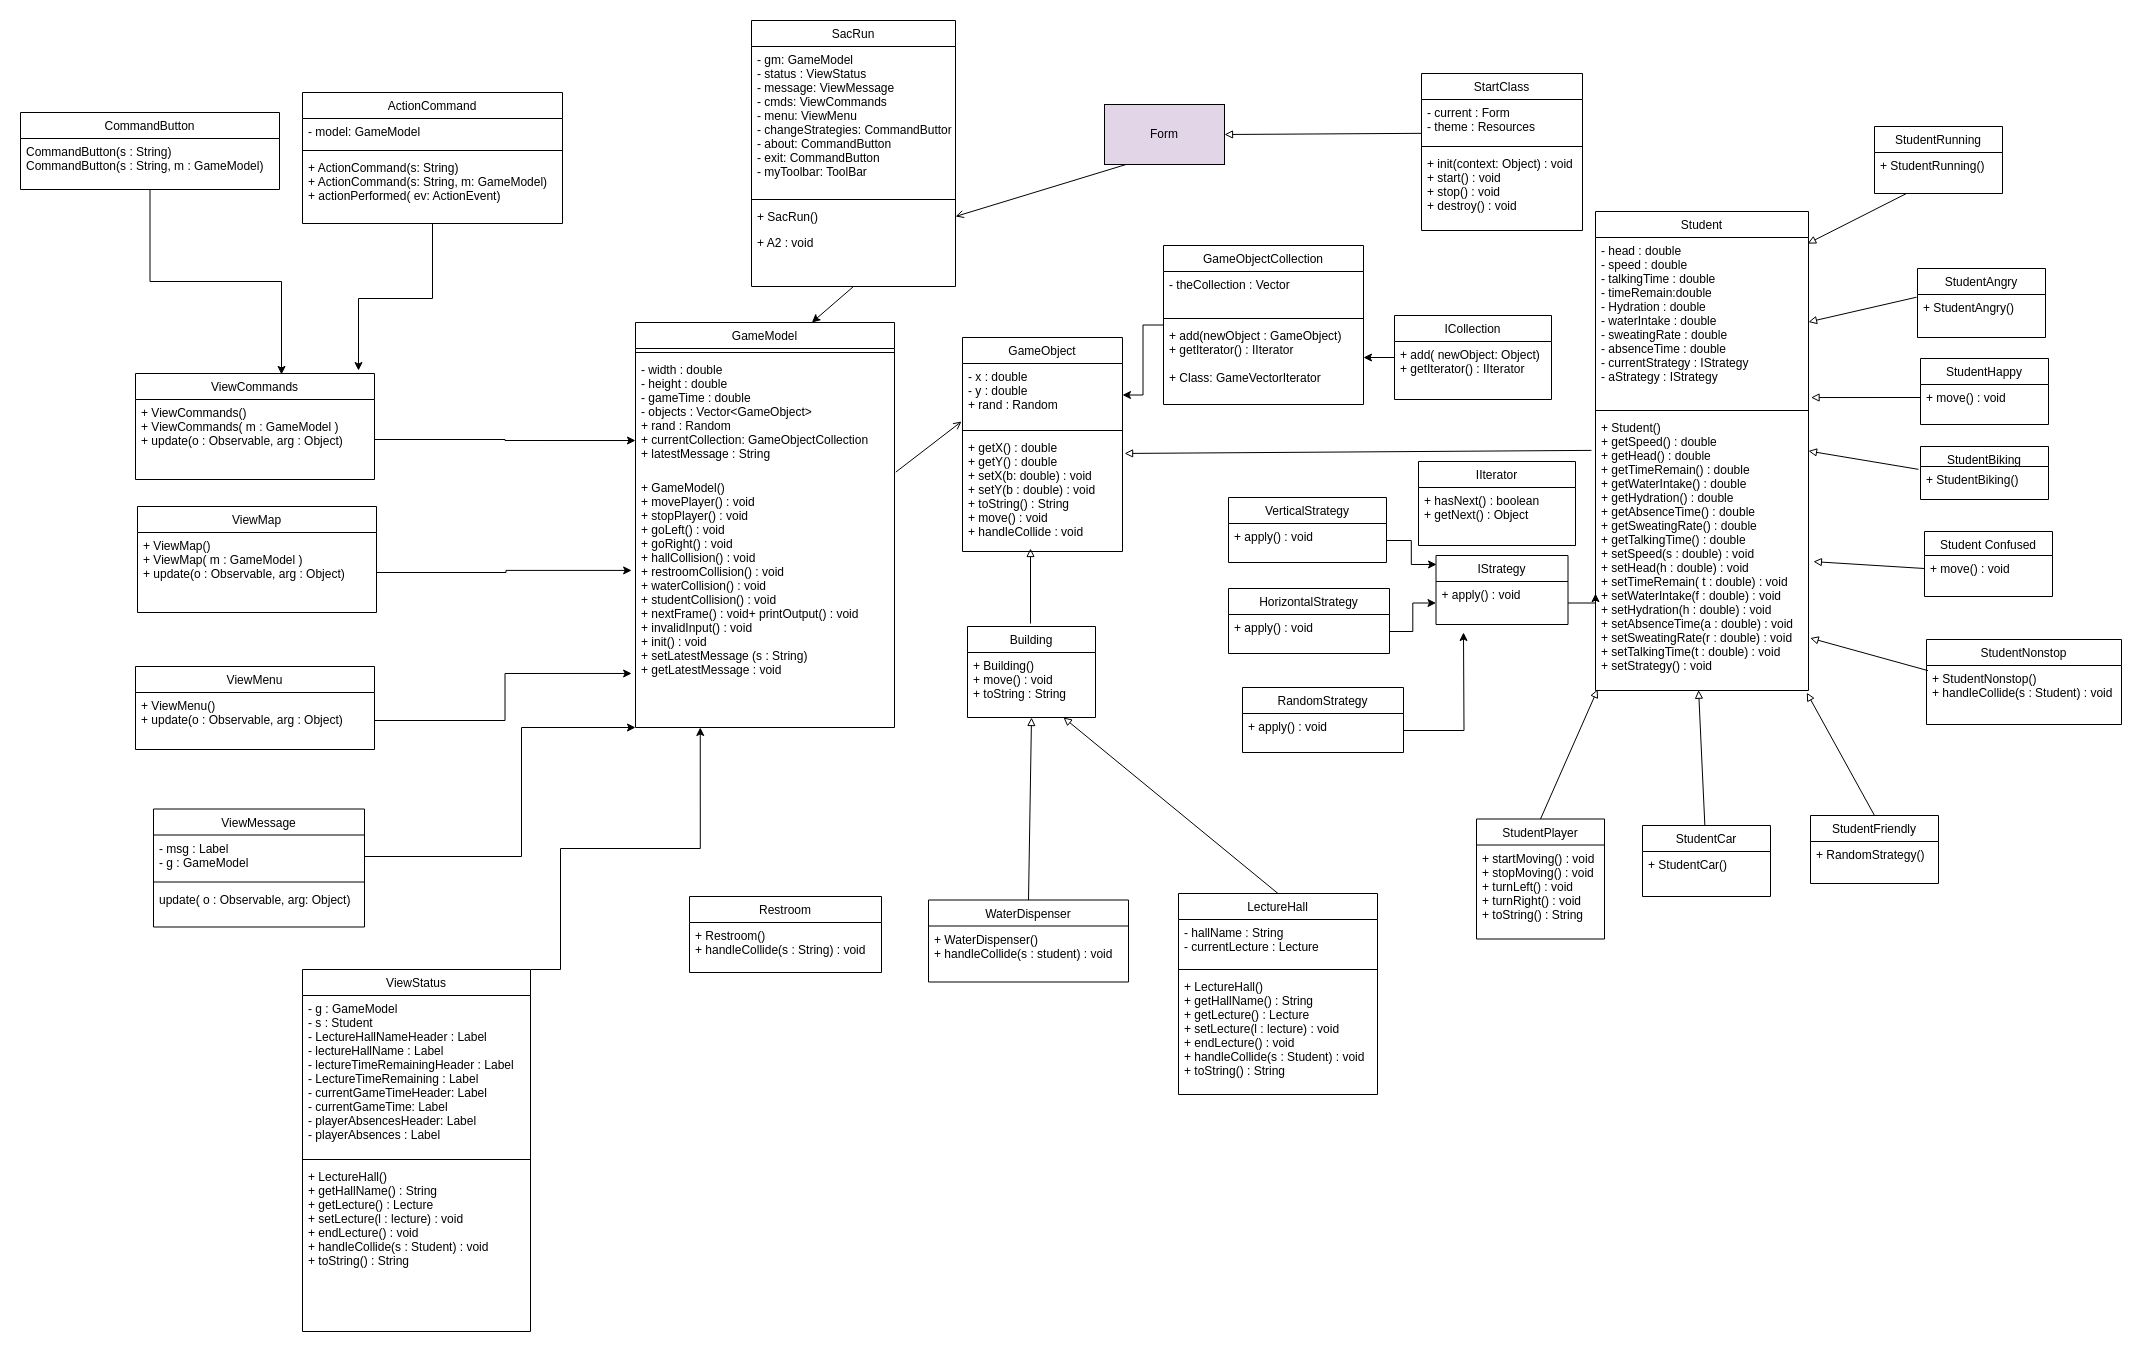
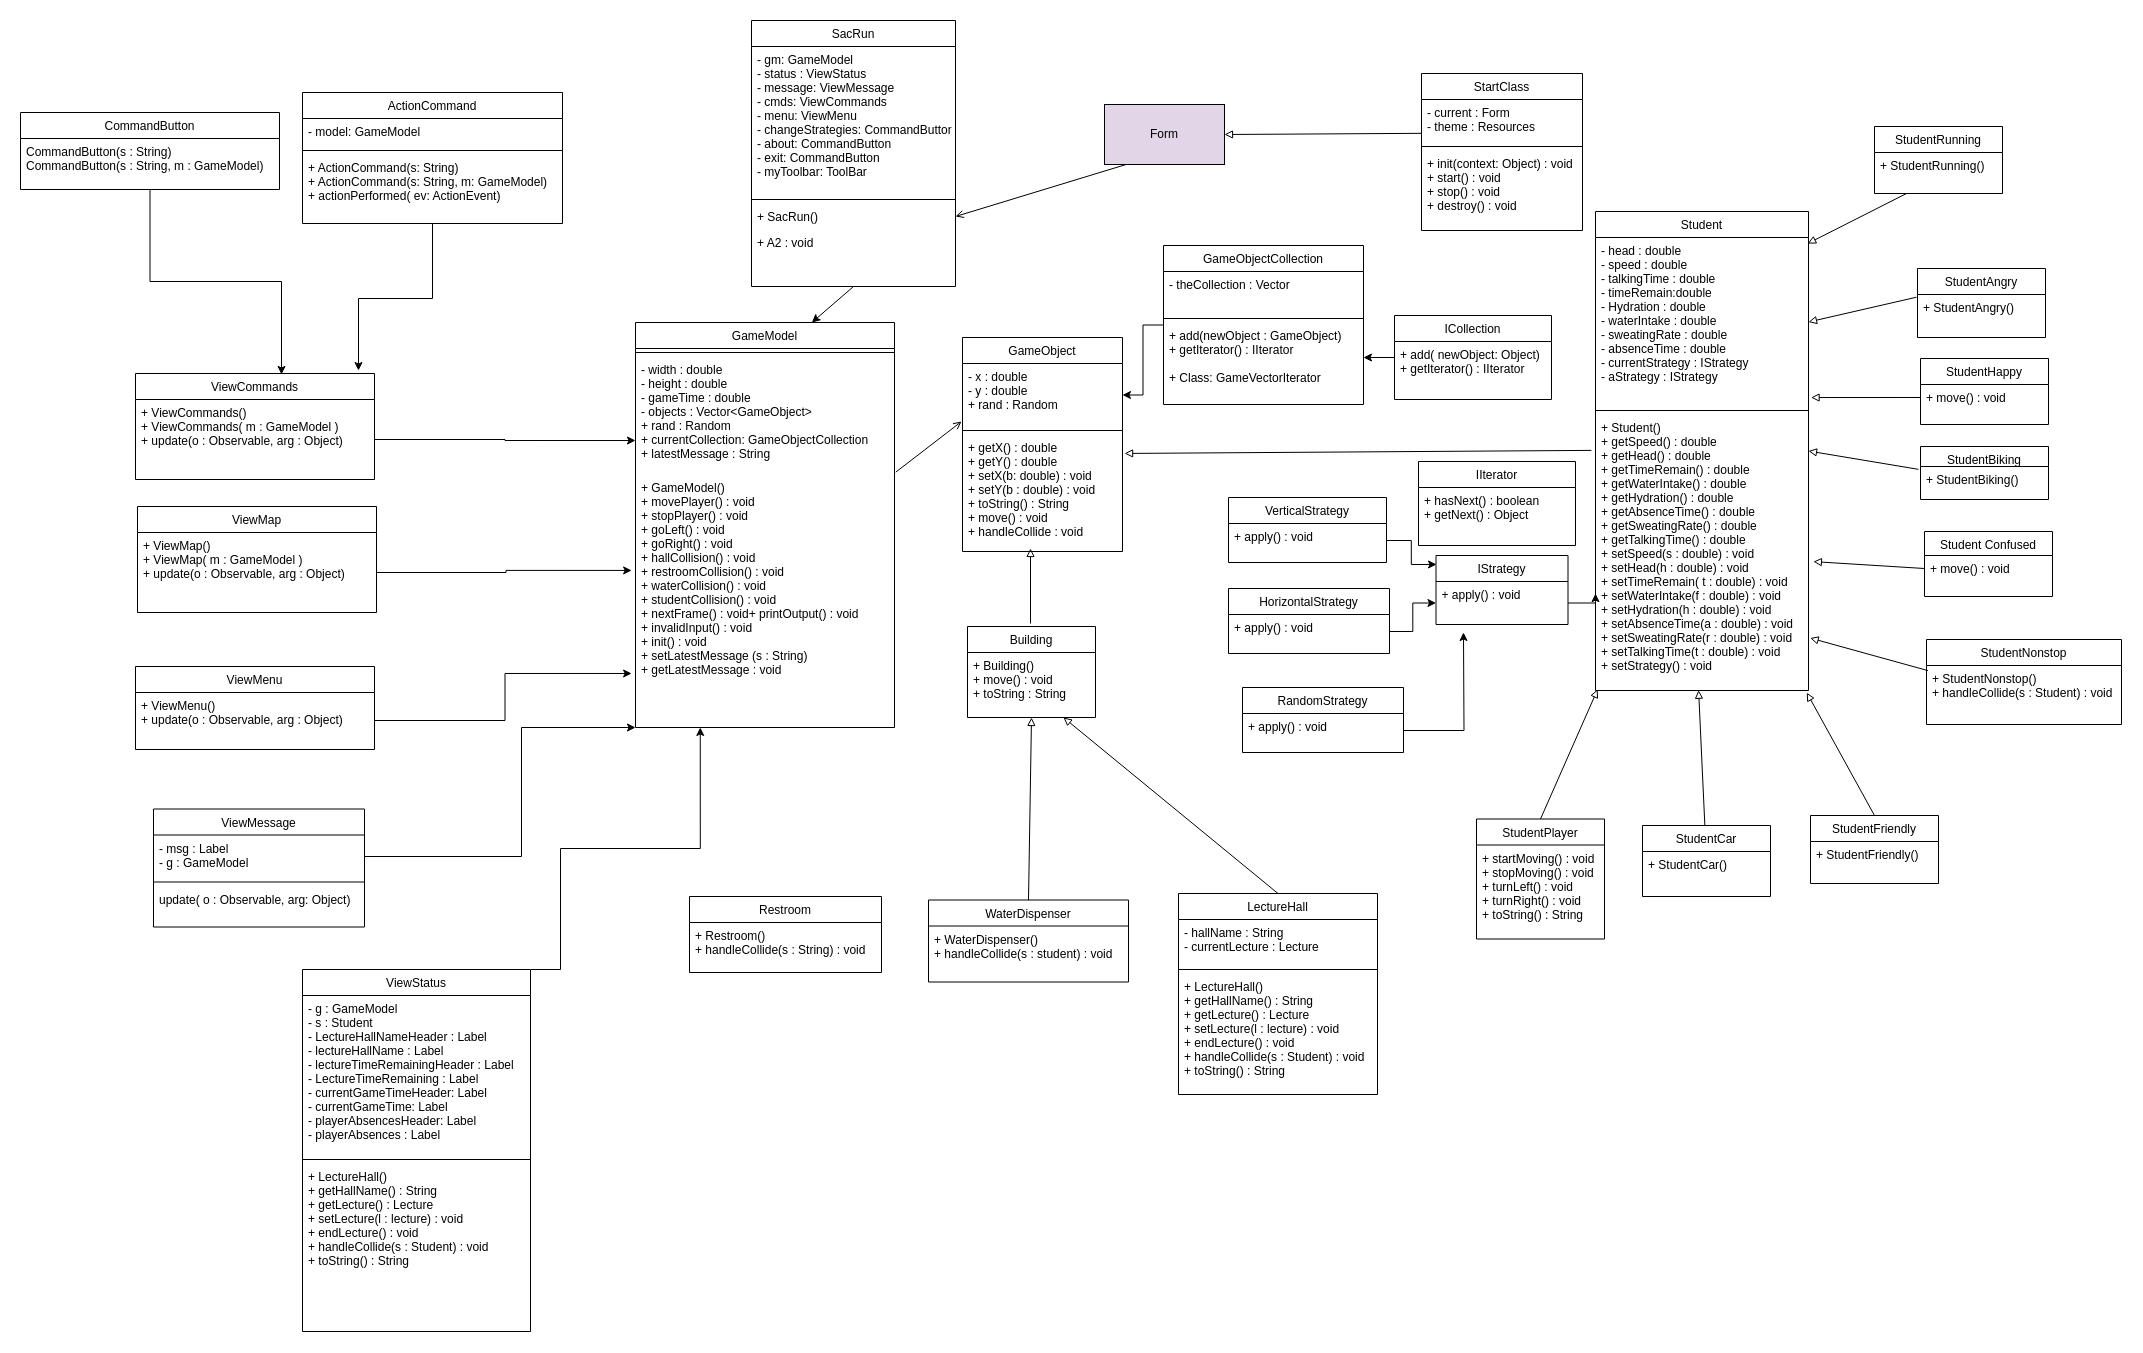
(1875, 855) -> (1875, 855)
